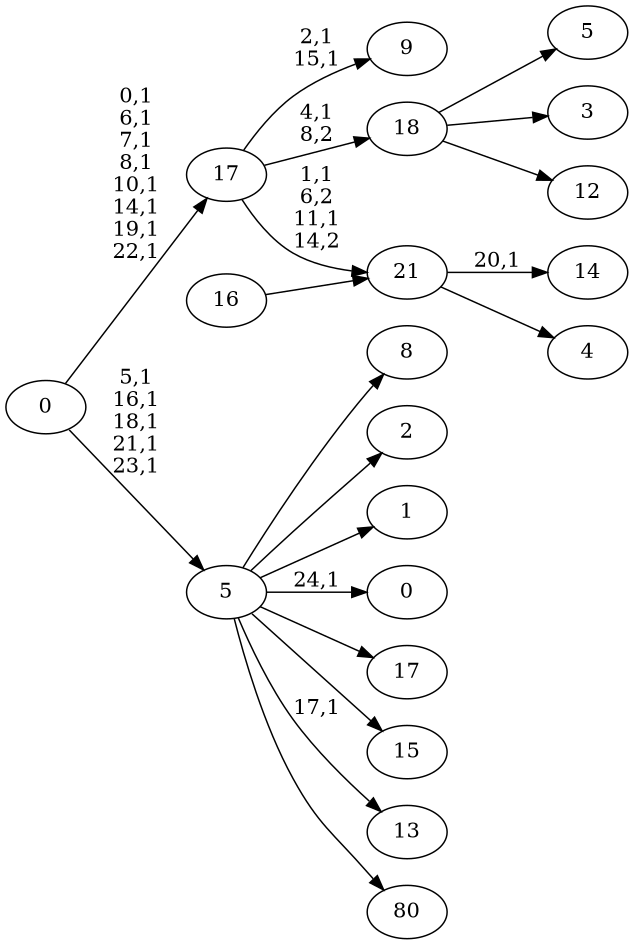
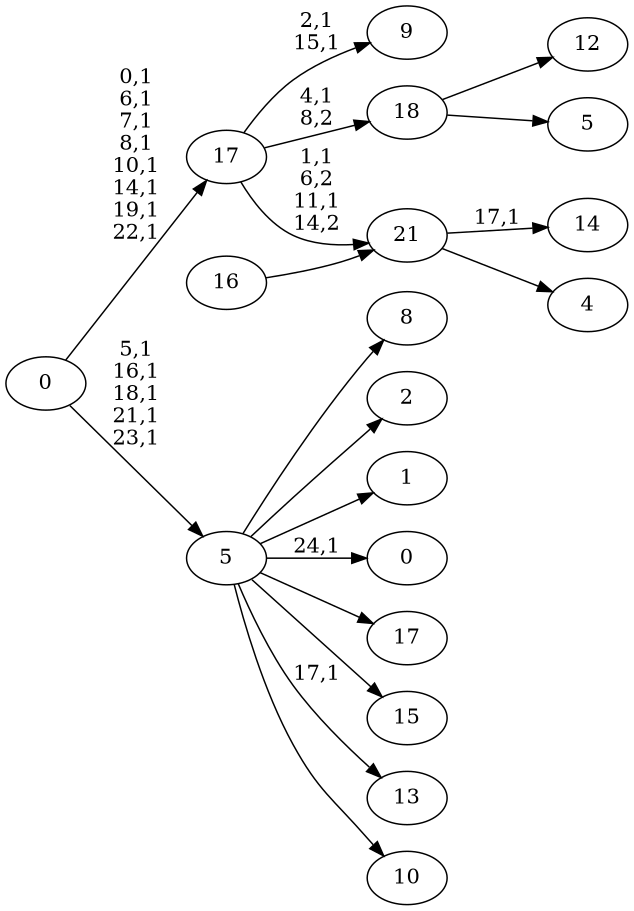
(588, 113) -> none
(497, 261) -> (497, 218)
(407, 912) -> (407, 878)
